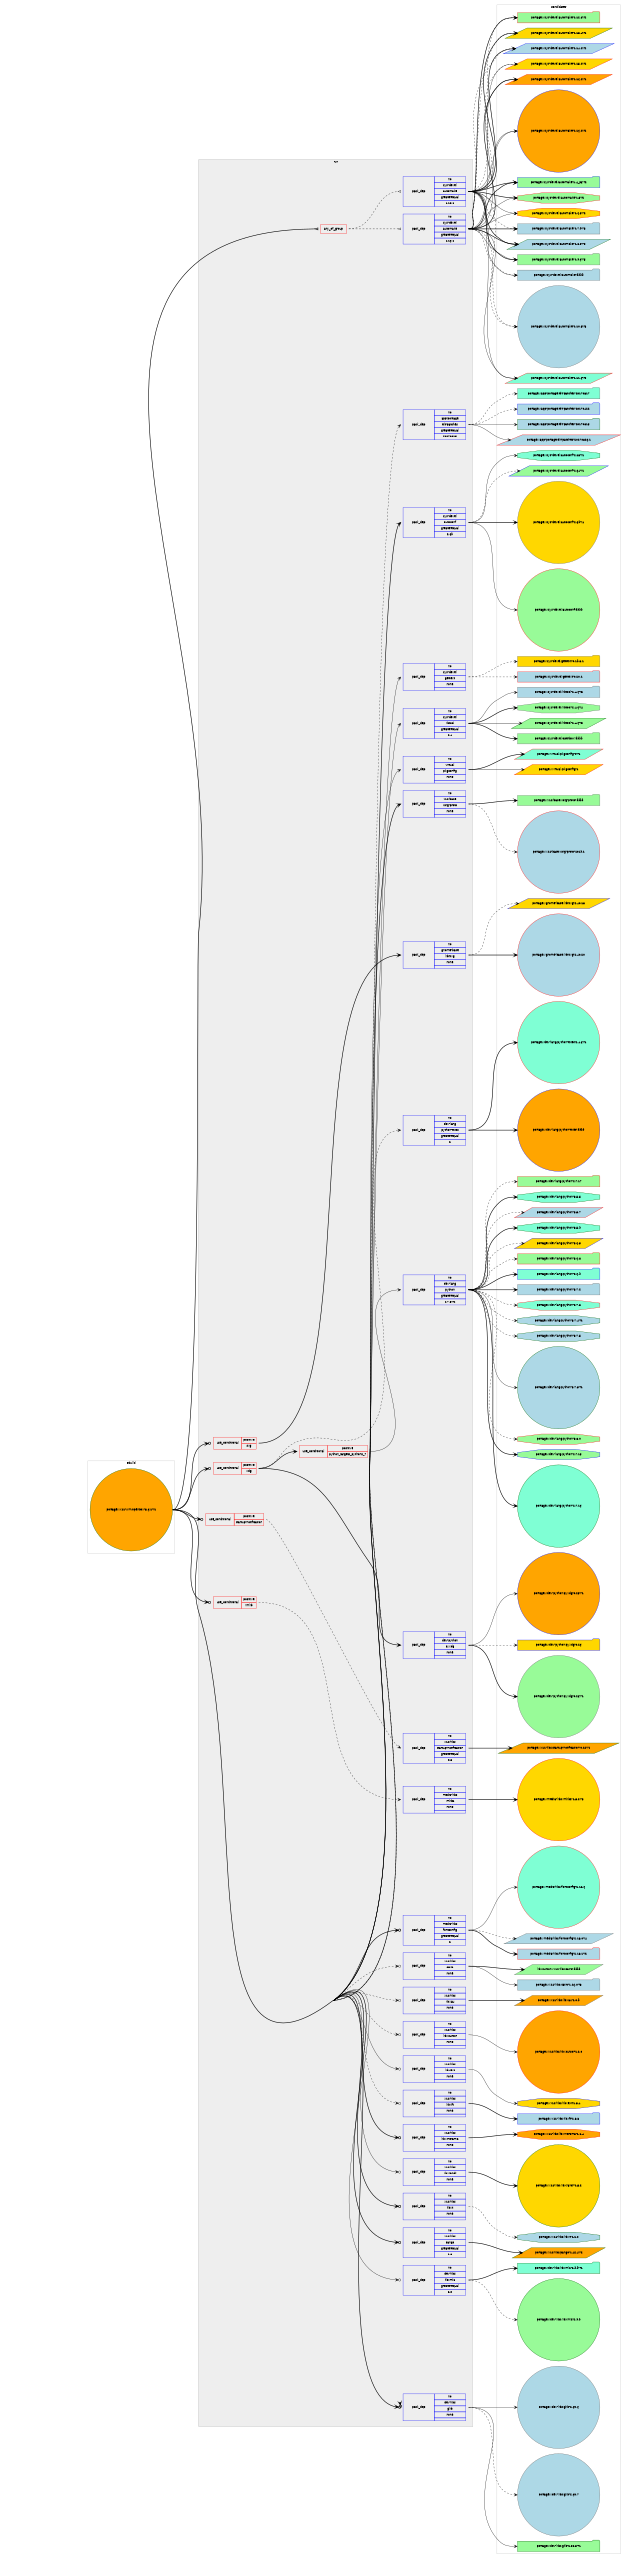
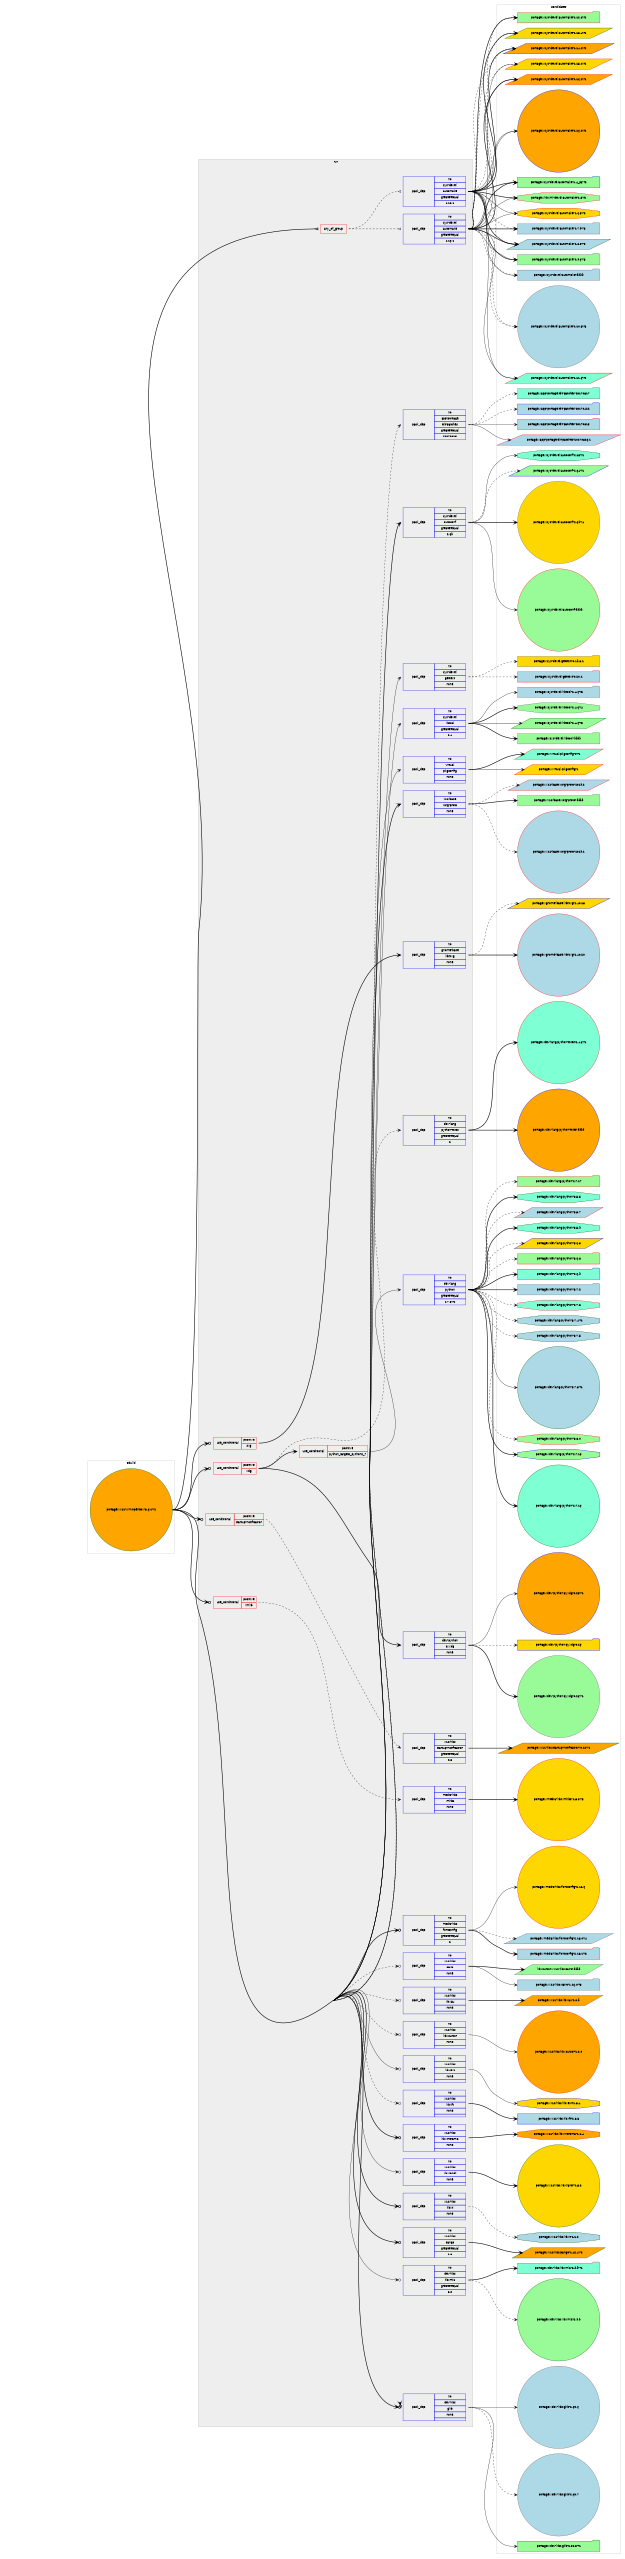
(559, 49) -> (559, 49)
(559, 198) -> (559, 198)
(559, 425) -> (559, 425)
(559, 739) -> (559, 739)
none -> (559, 785)
(559, 1887) -> (559, 1887)
(559, 2268) -> (559, 2268)
